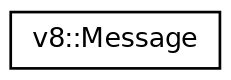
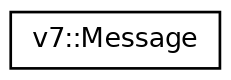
(115, 40) -> (115, 40)
